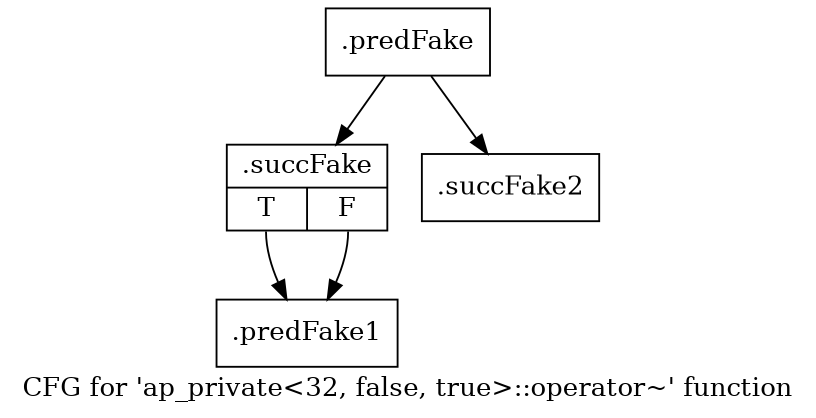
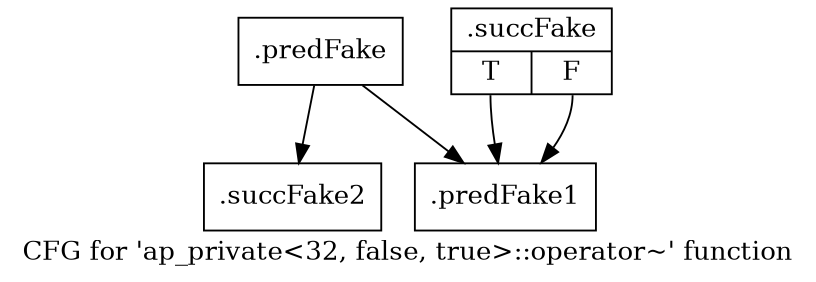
(366, 103) -> (406, 118)
